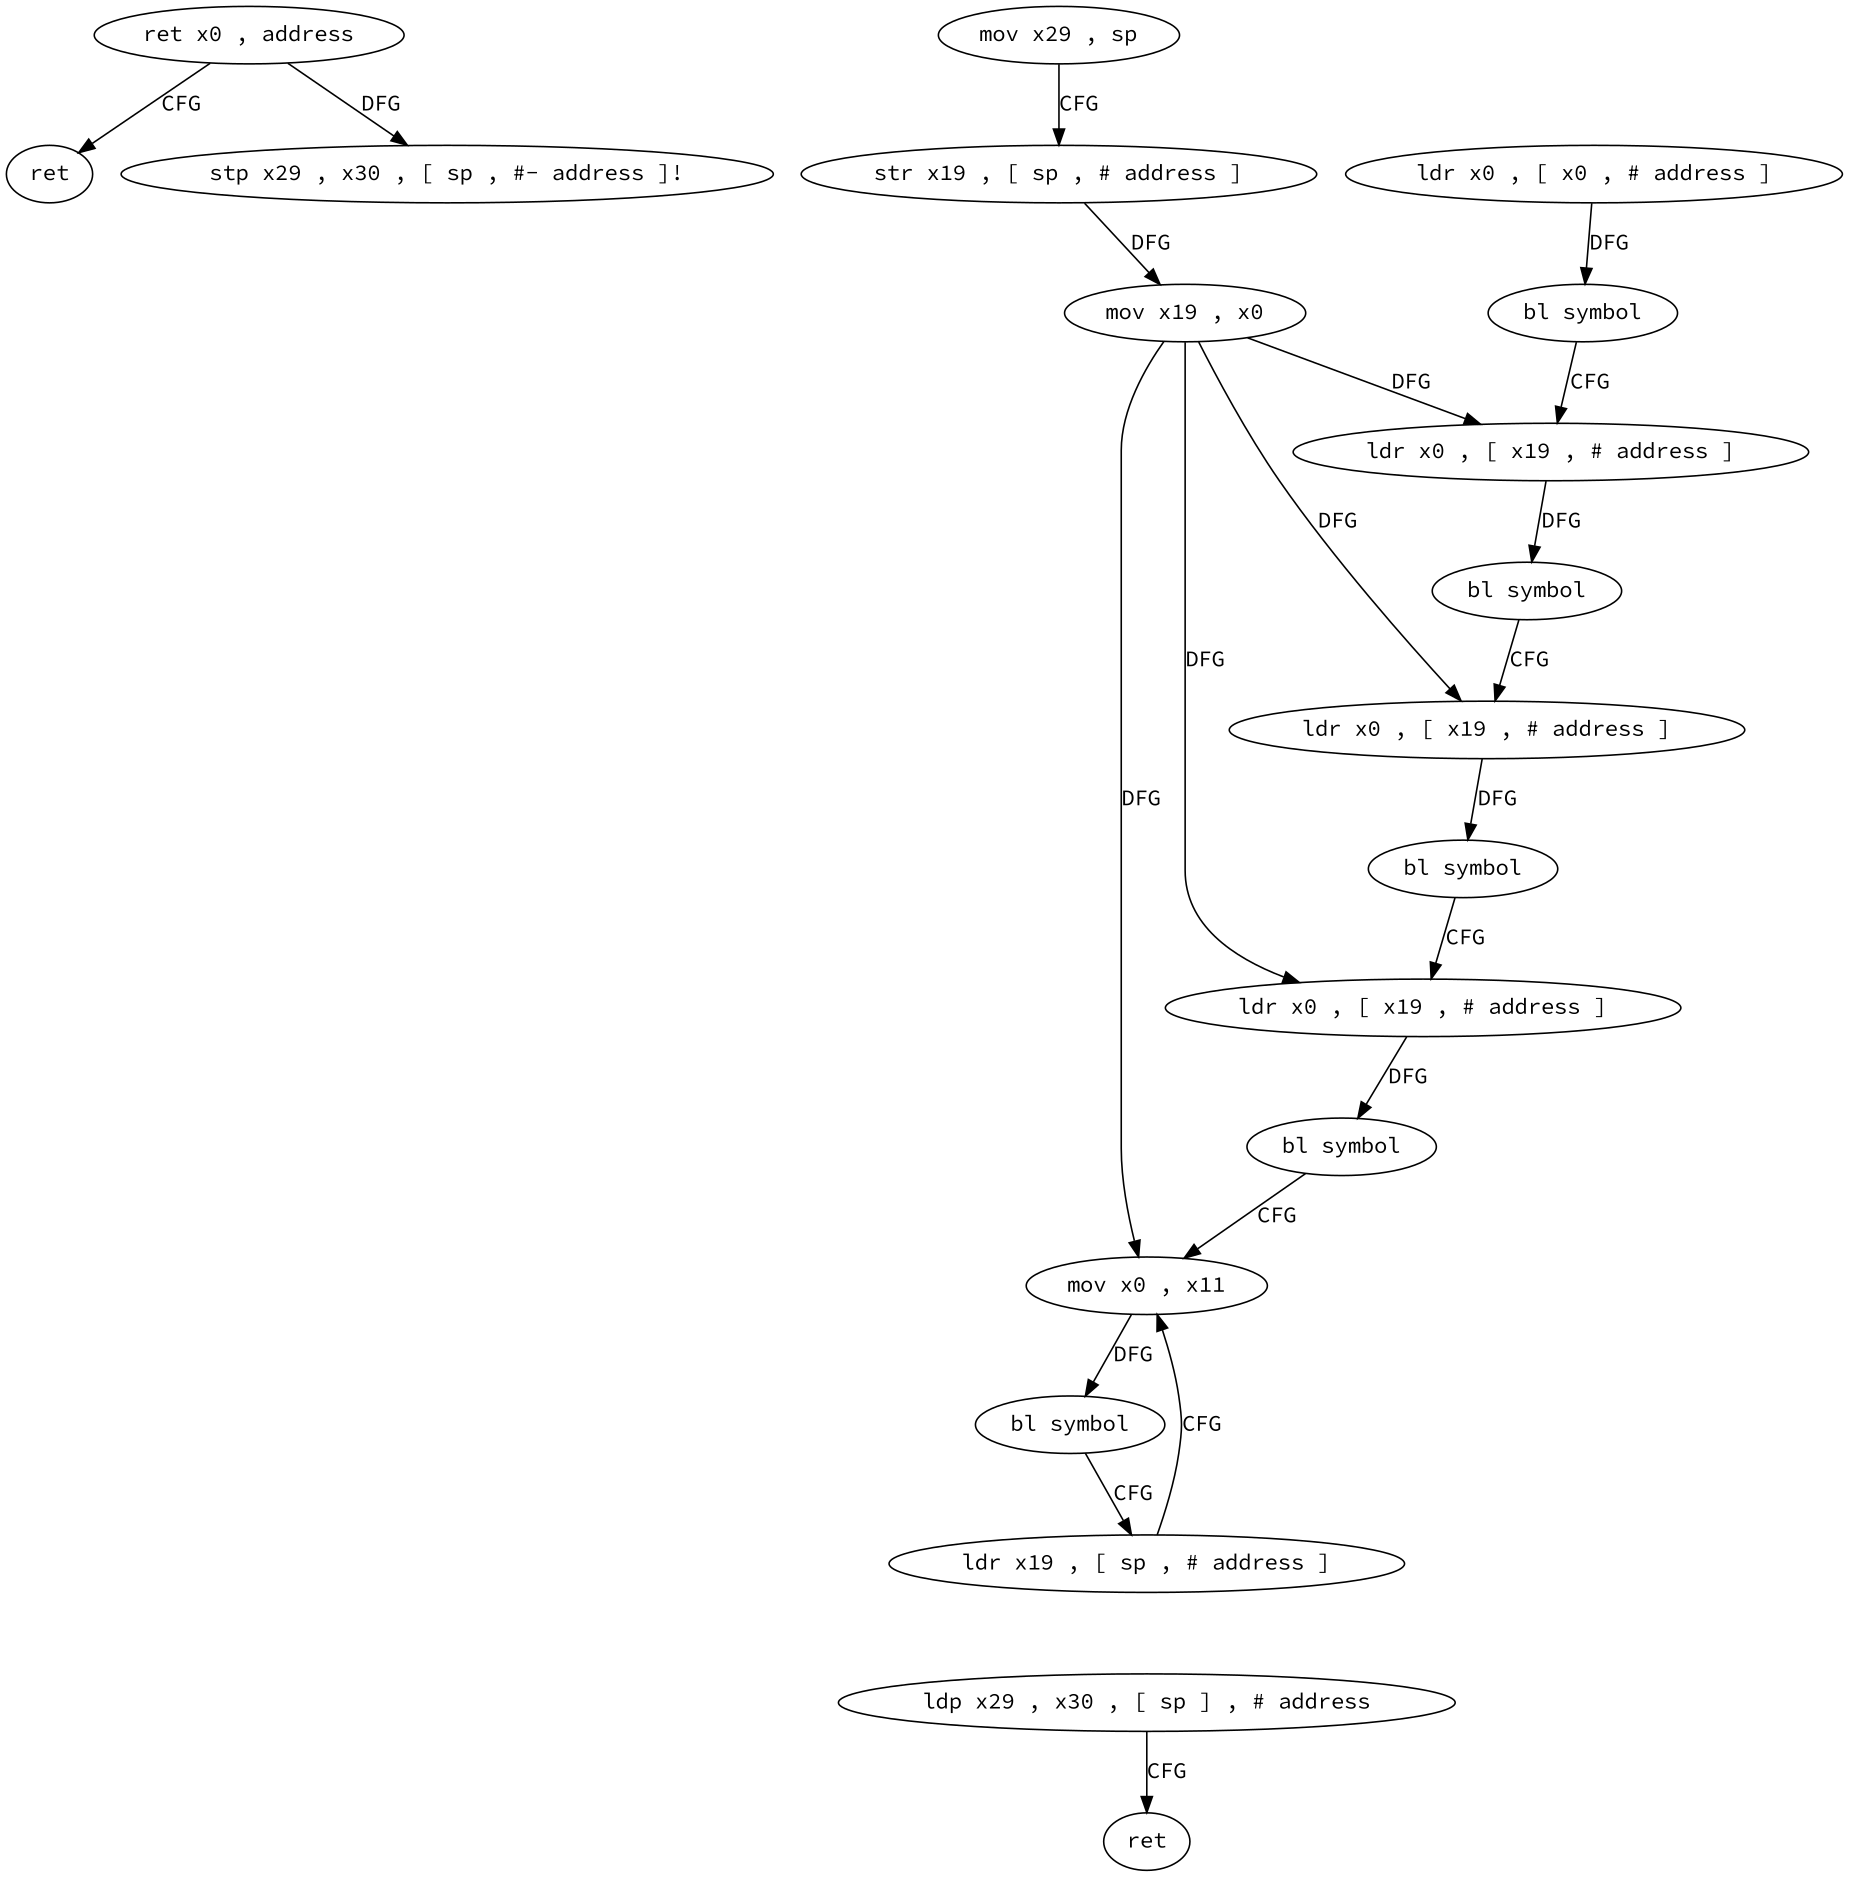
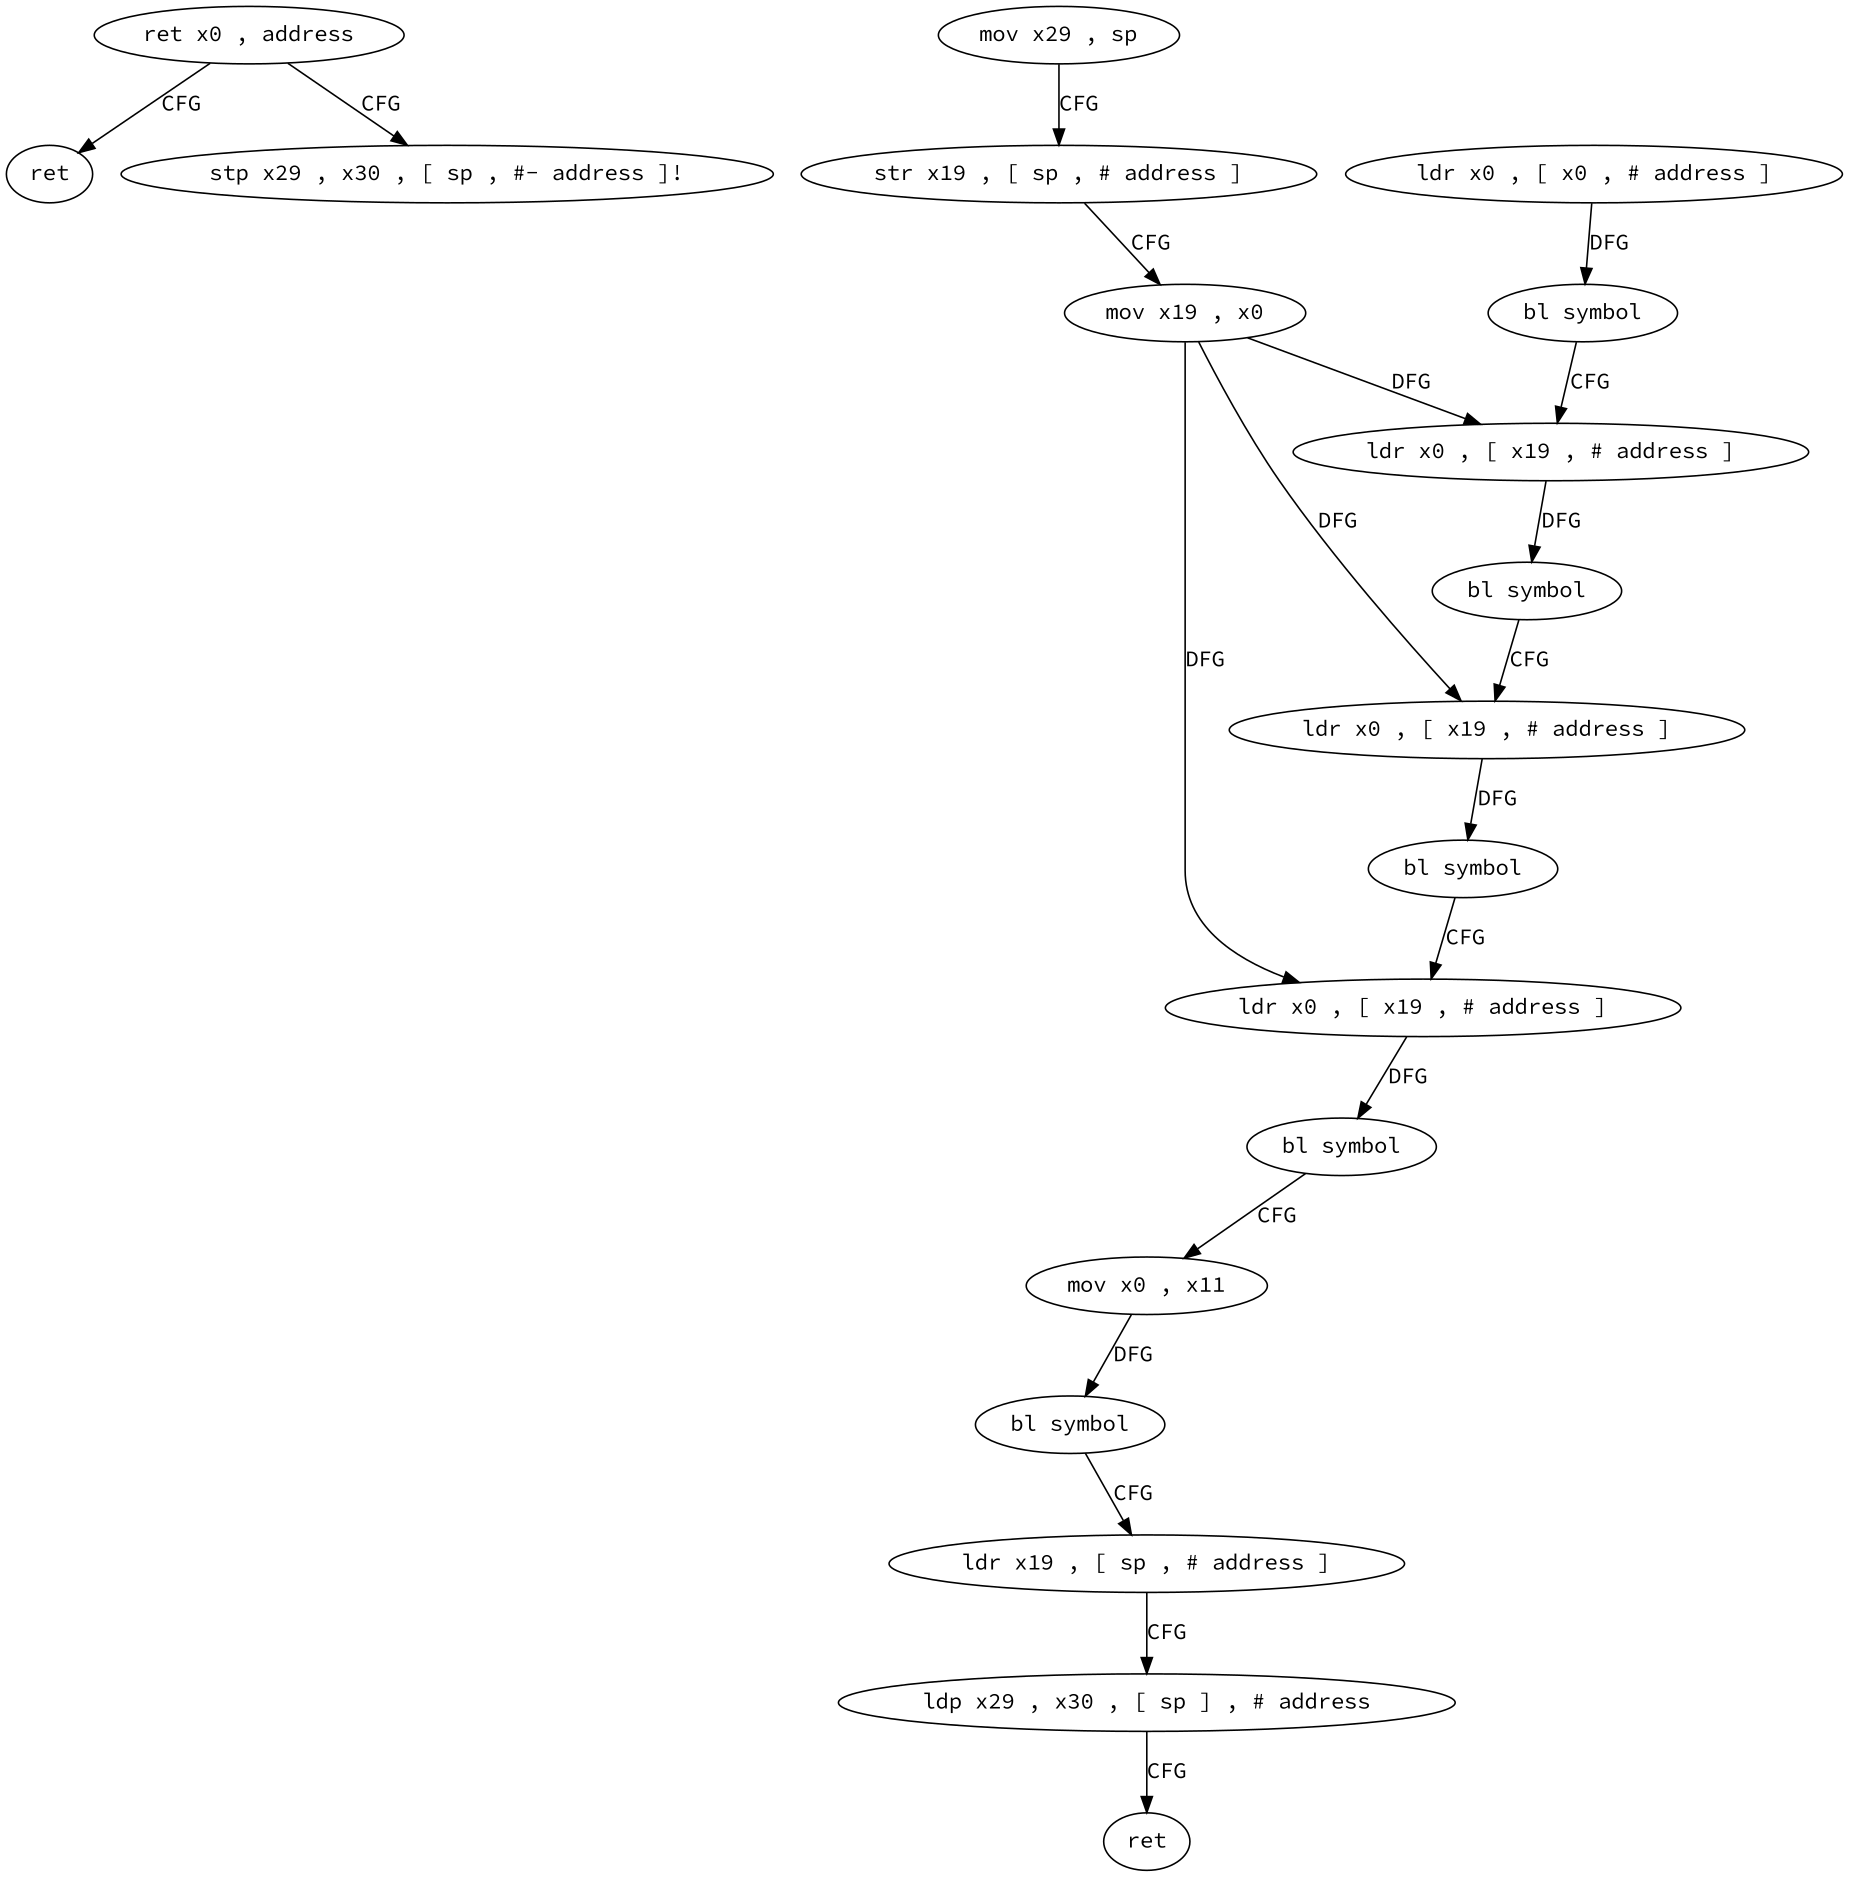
(381, 105) -> (381, 105)
(1151, 244) -> (1151, 244)
(1121, 787) -> none
(1181, 1433) -> (1147, 1625)
